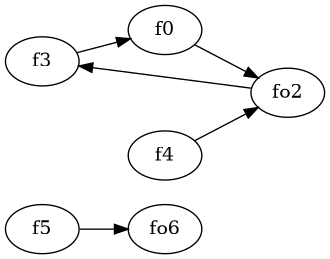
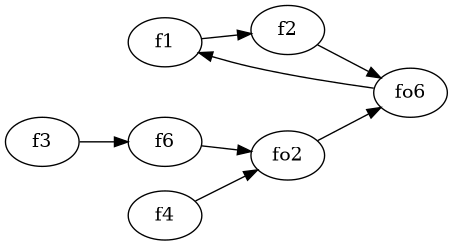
(165, 30) -> (165, 142)
none -> (165, 42)
(172, 78) -> (343, 127)
(42, 229) -> (288, 30)
